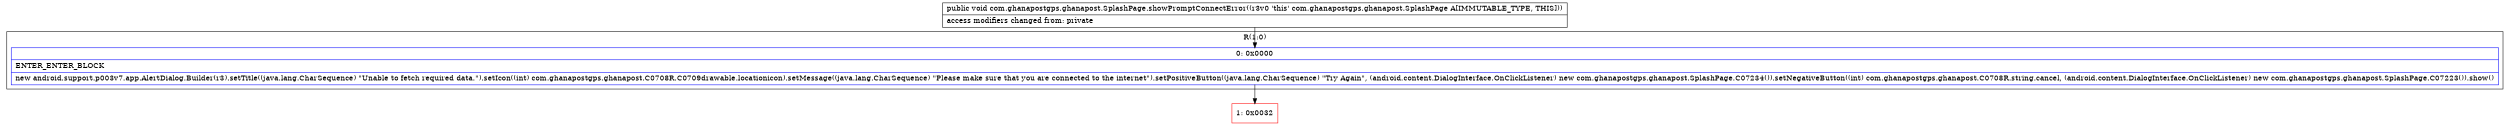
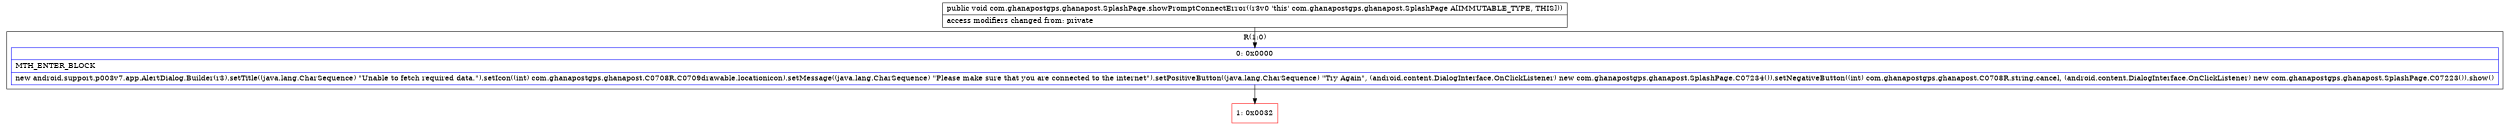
(60, 66) -> (56, 66)
